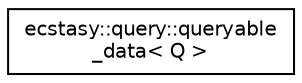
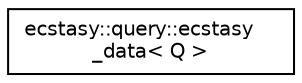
(151, 42) -> (151, 42)
